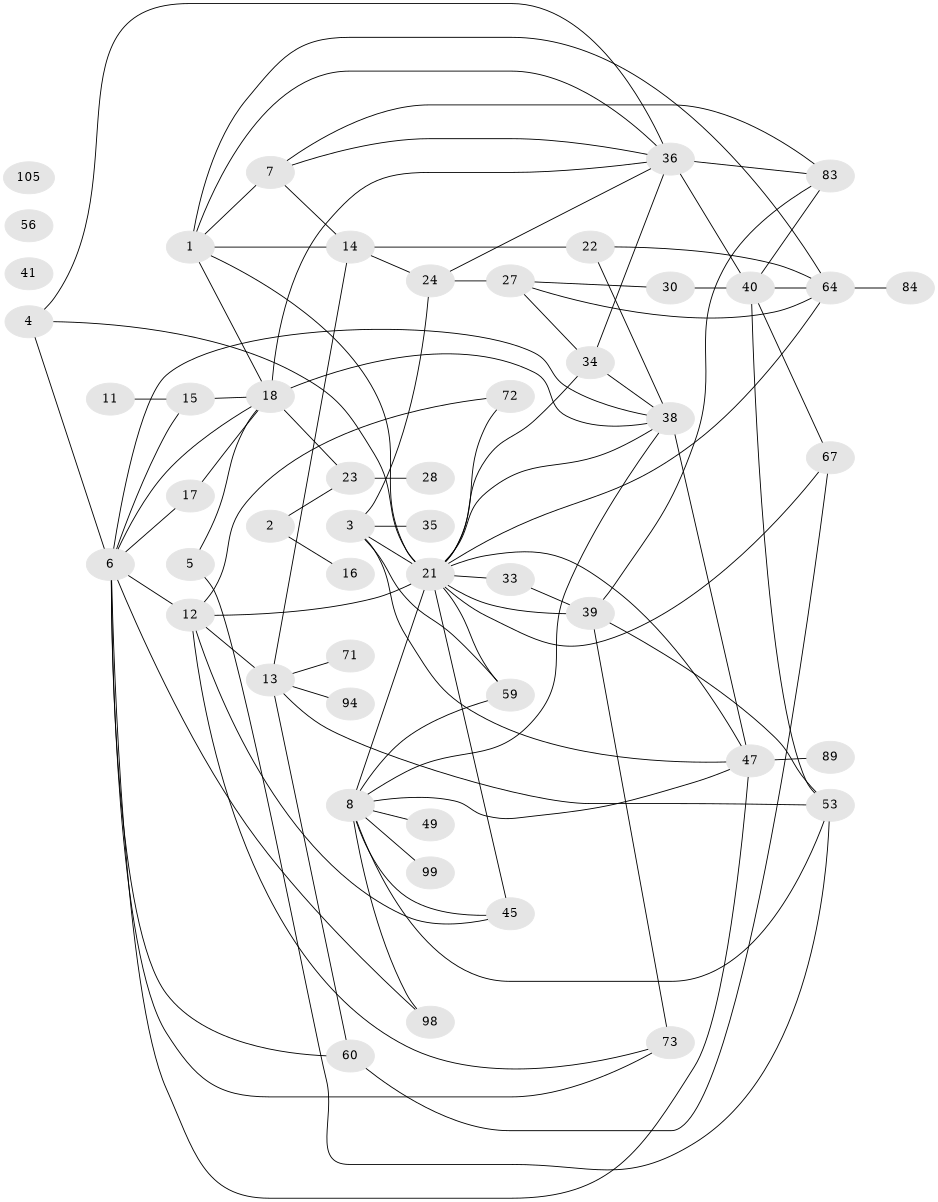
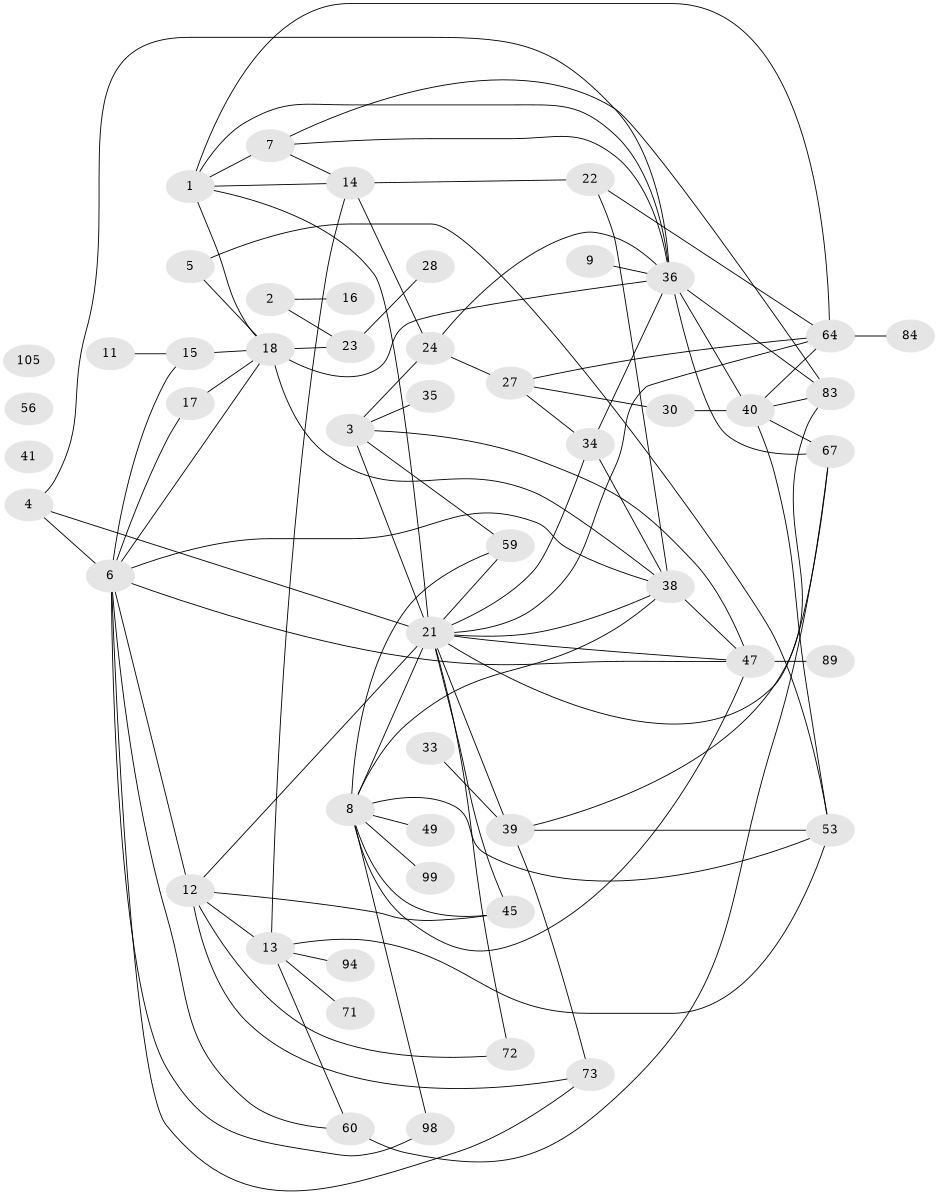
none -> (590, 261)
none -> (706, 401)
(470, 577) -> none
